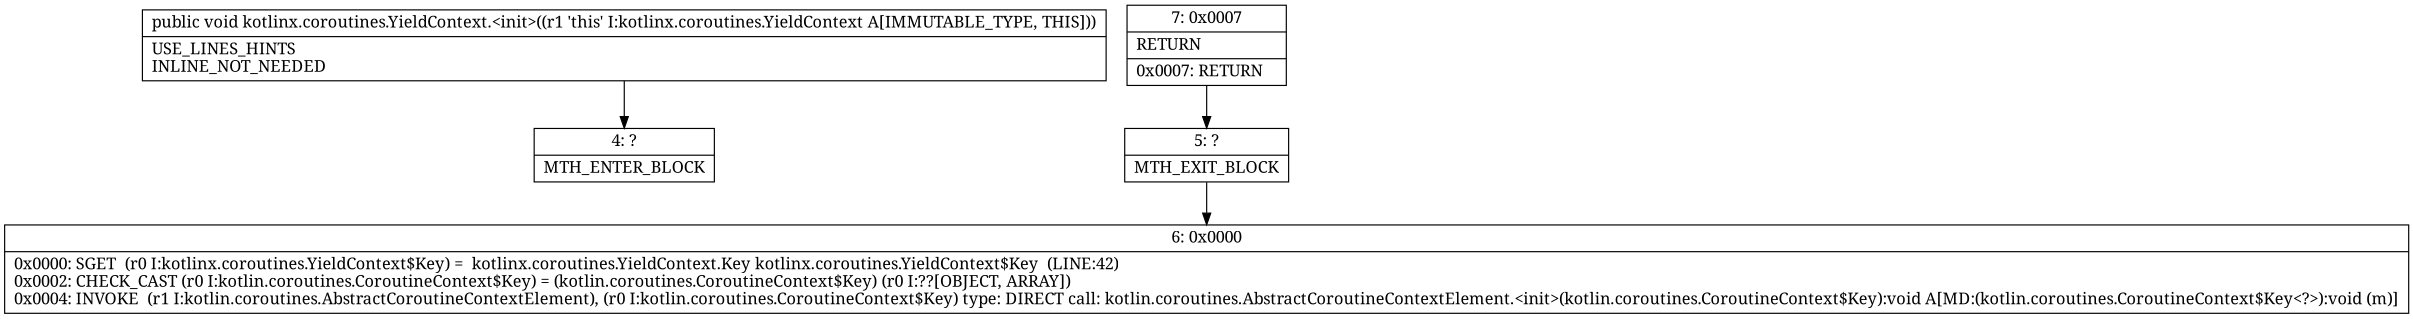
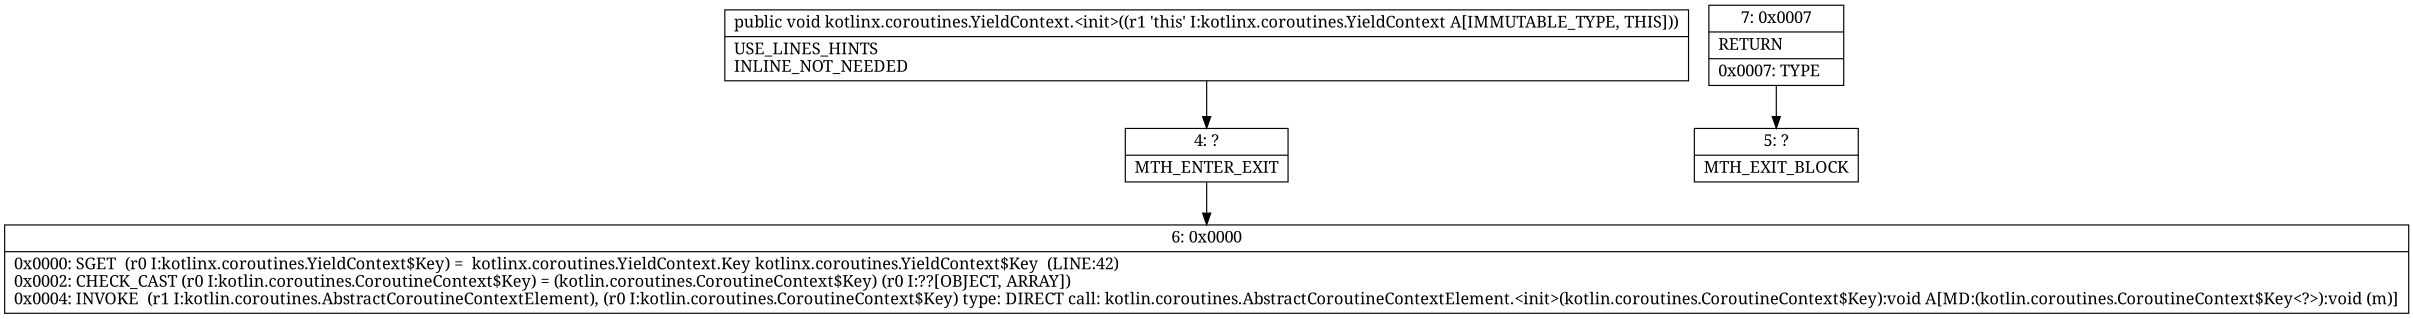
(1207, 71) -> (1776, 71)
(624, 168) -> (1207, 168)
(1207, 198) -> (1207, 198)
